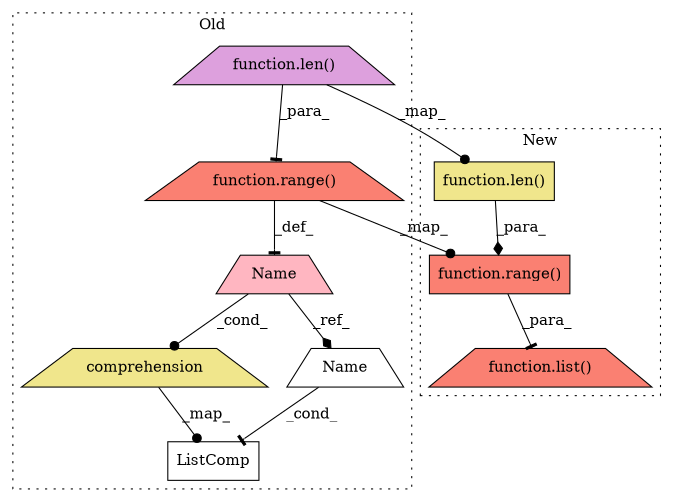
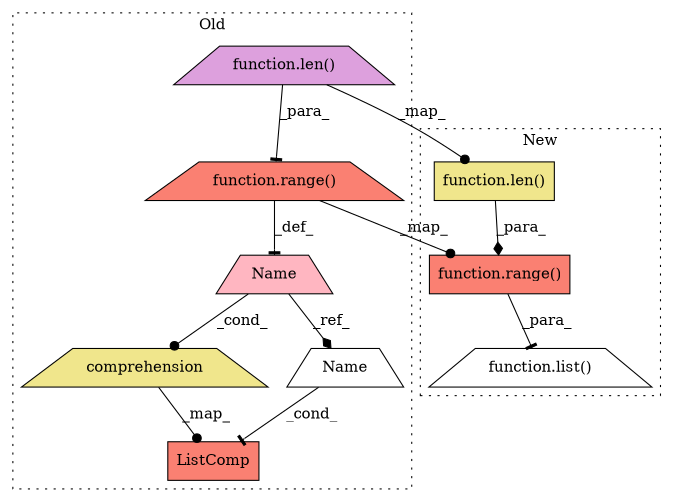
(540, 368) -> (540, 368)
(213, 461) -> (213, 461)
